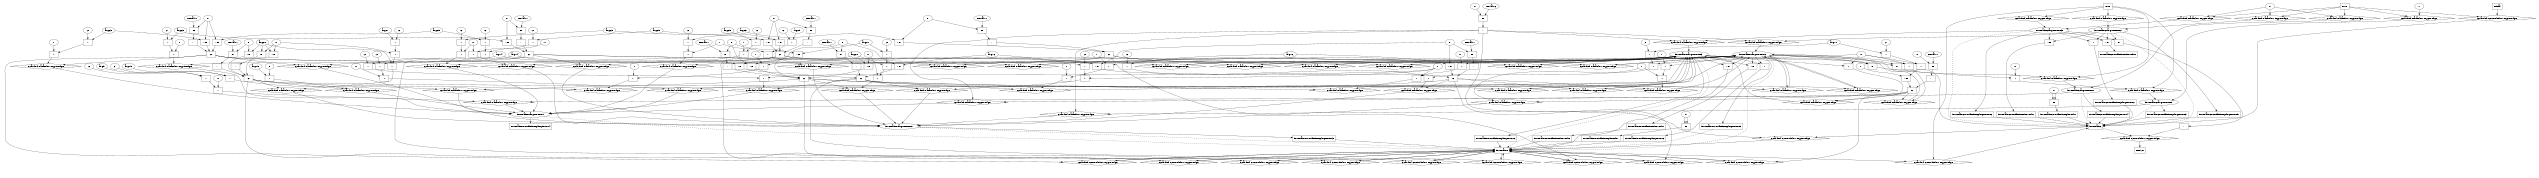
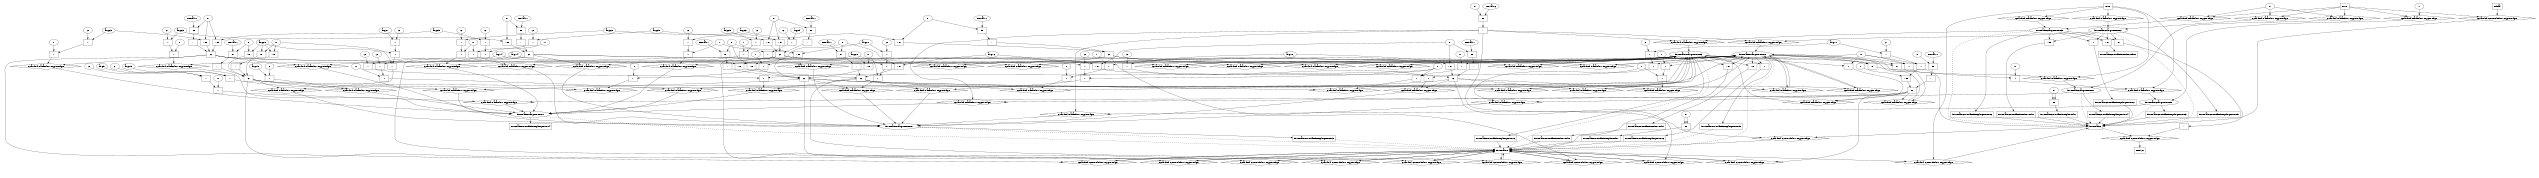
(1414, 145) -> (1414, 145)
